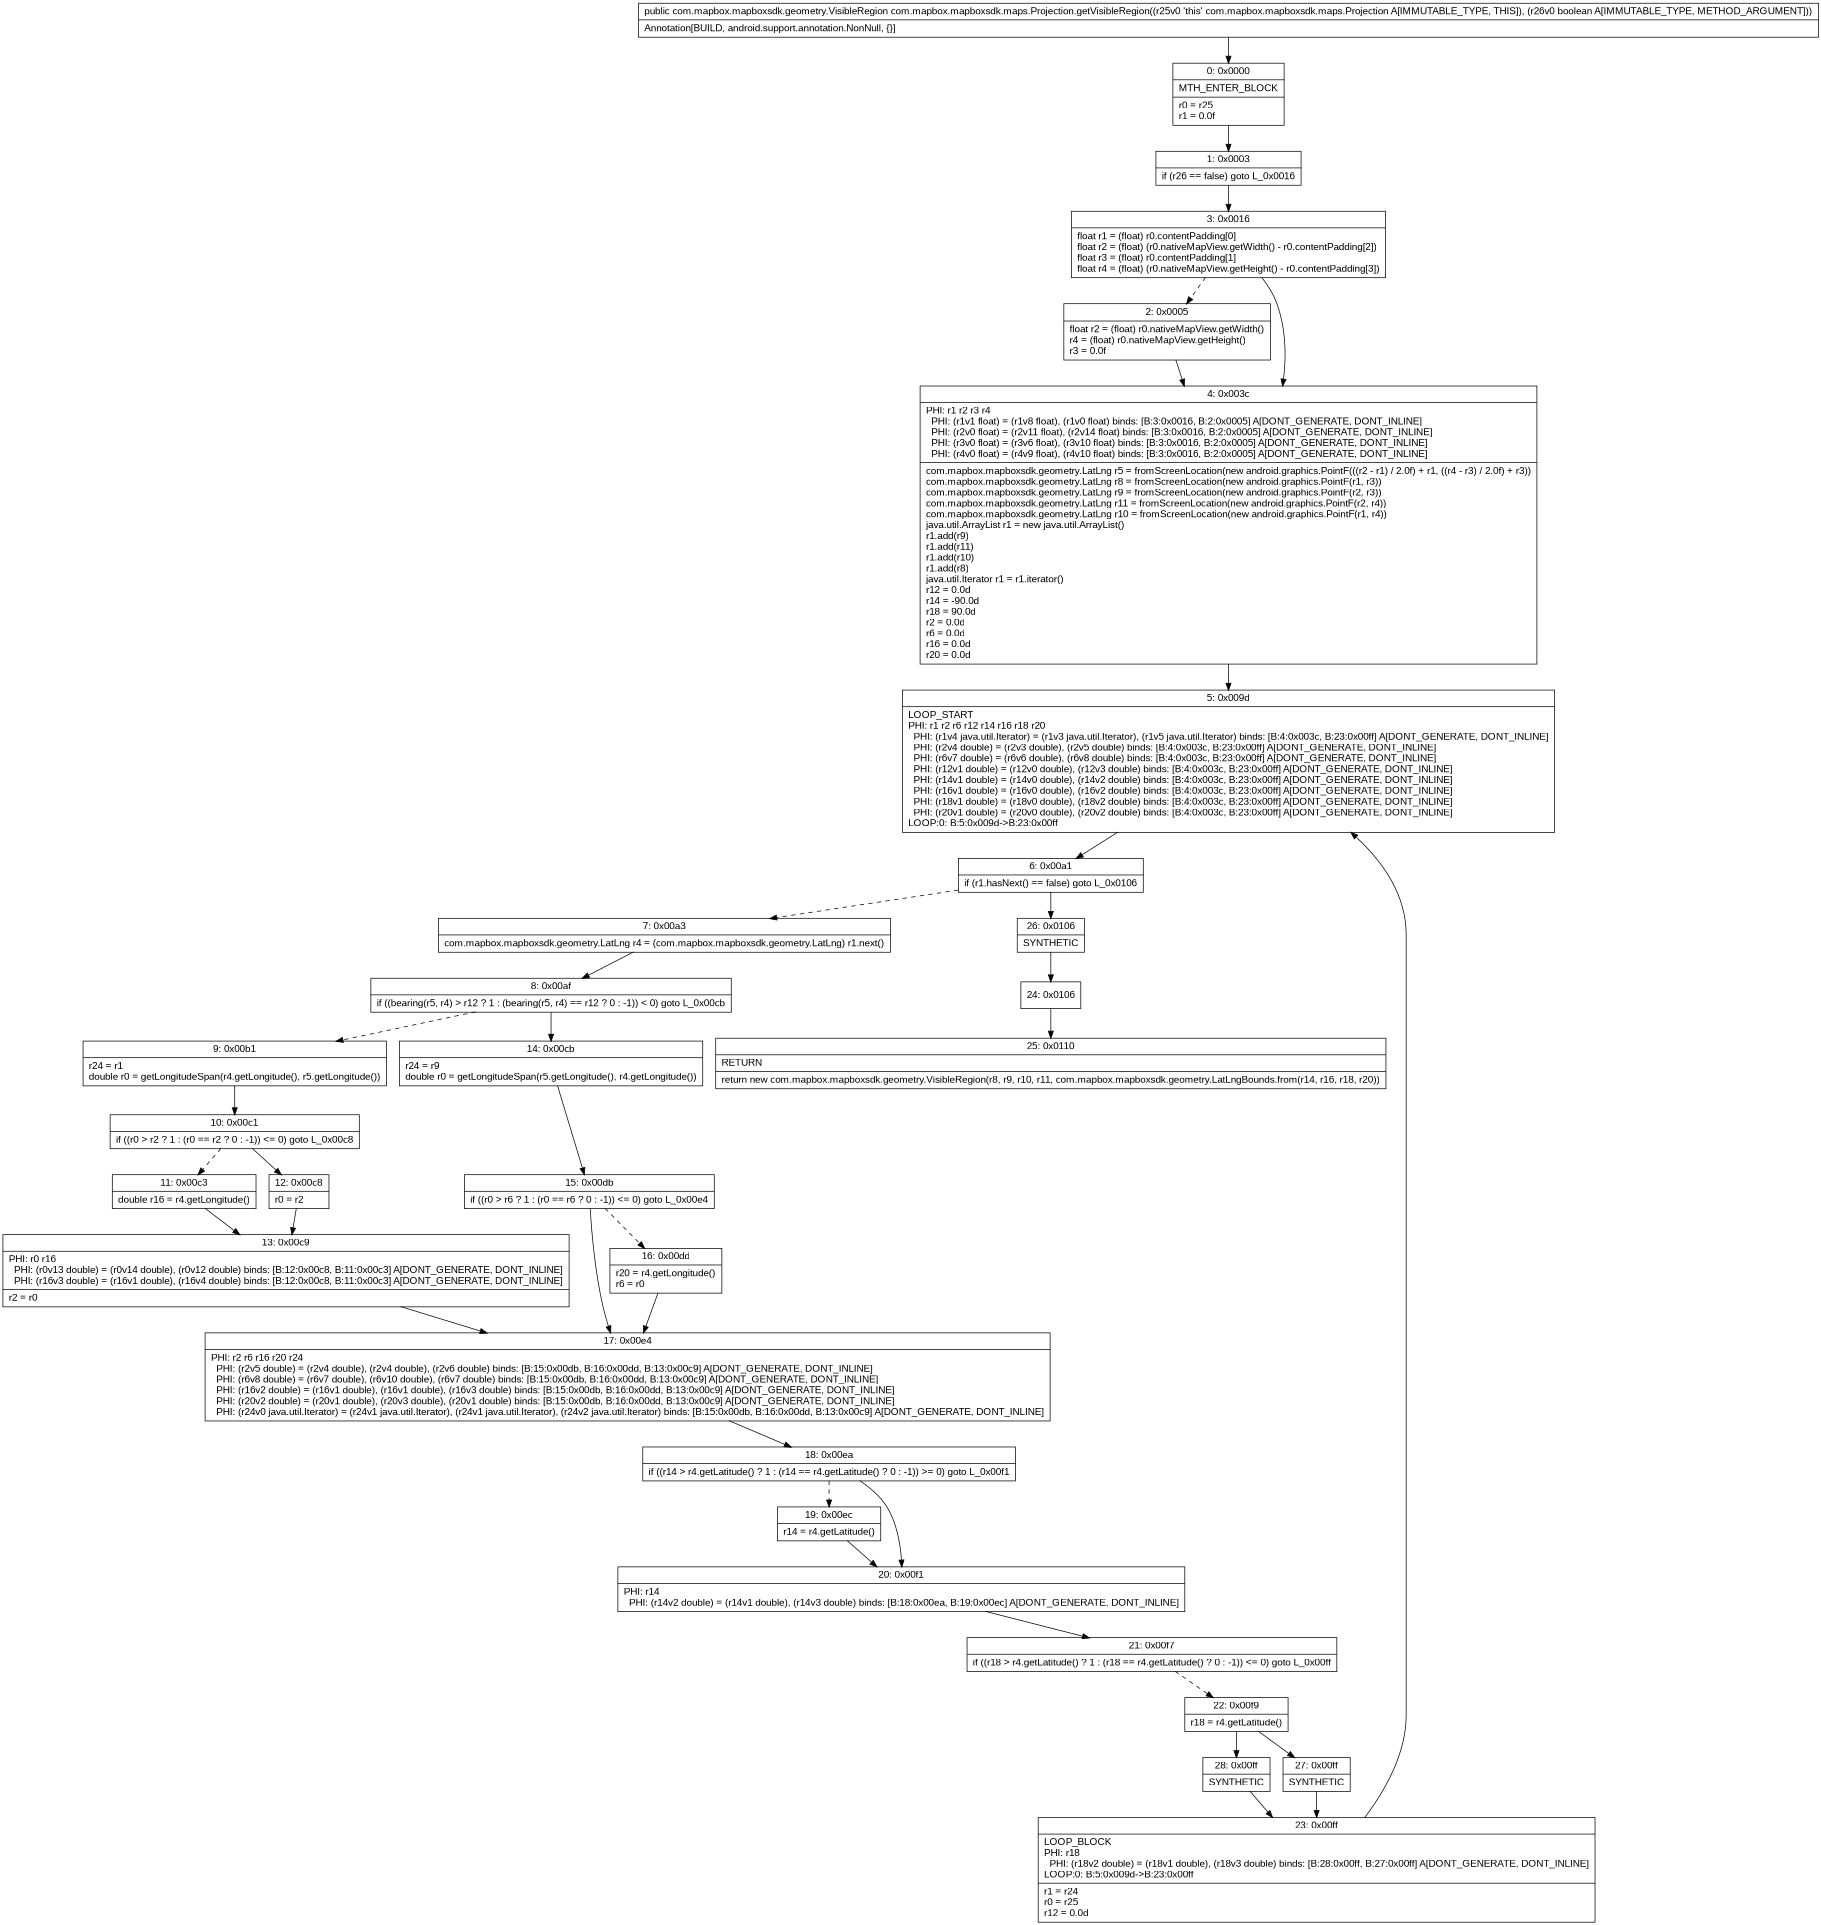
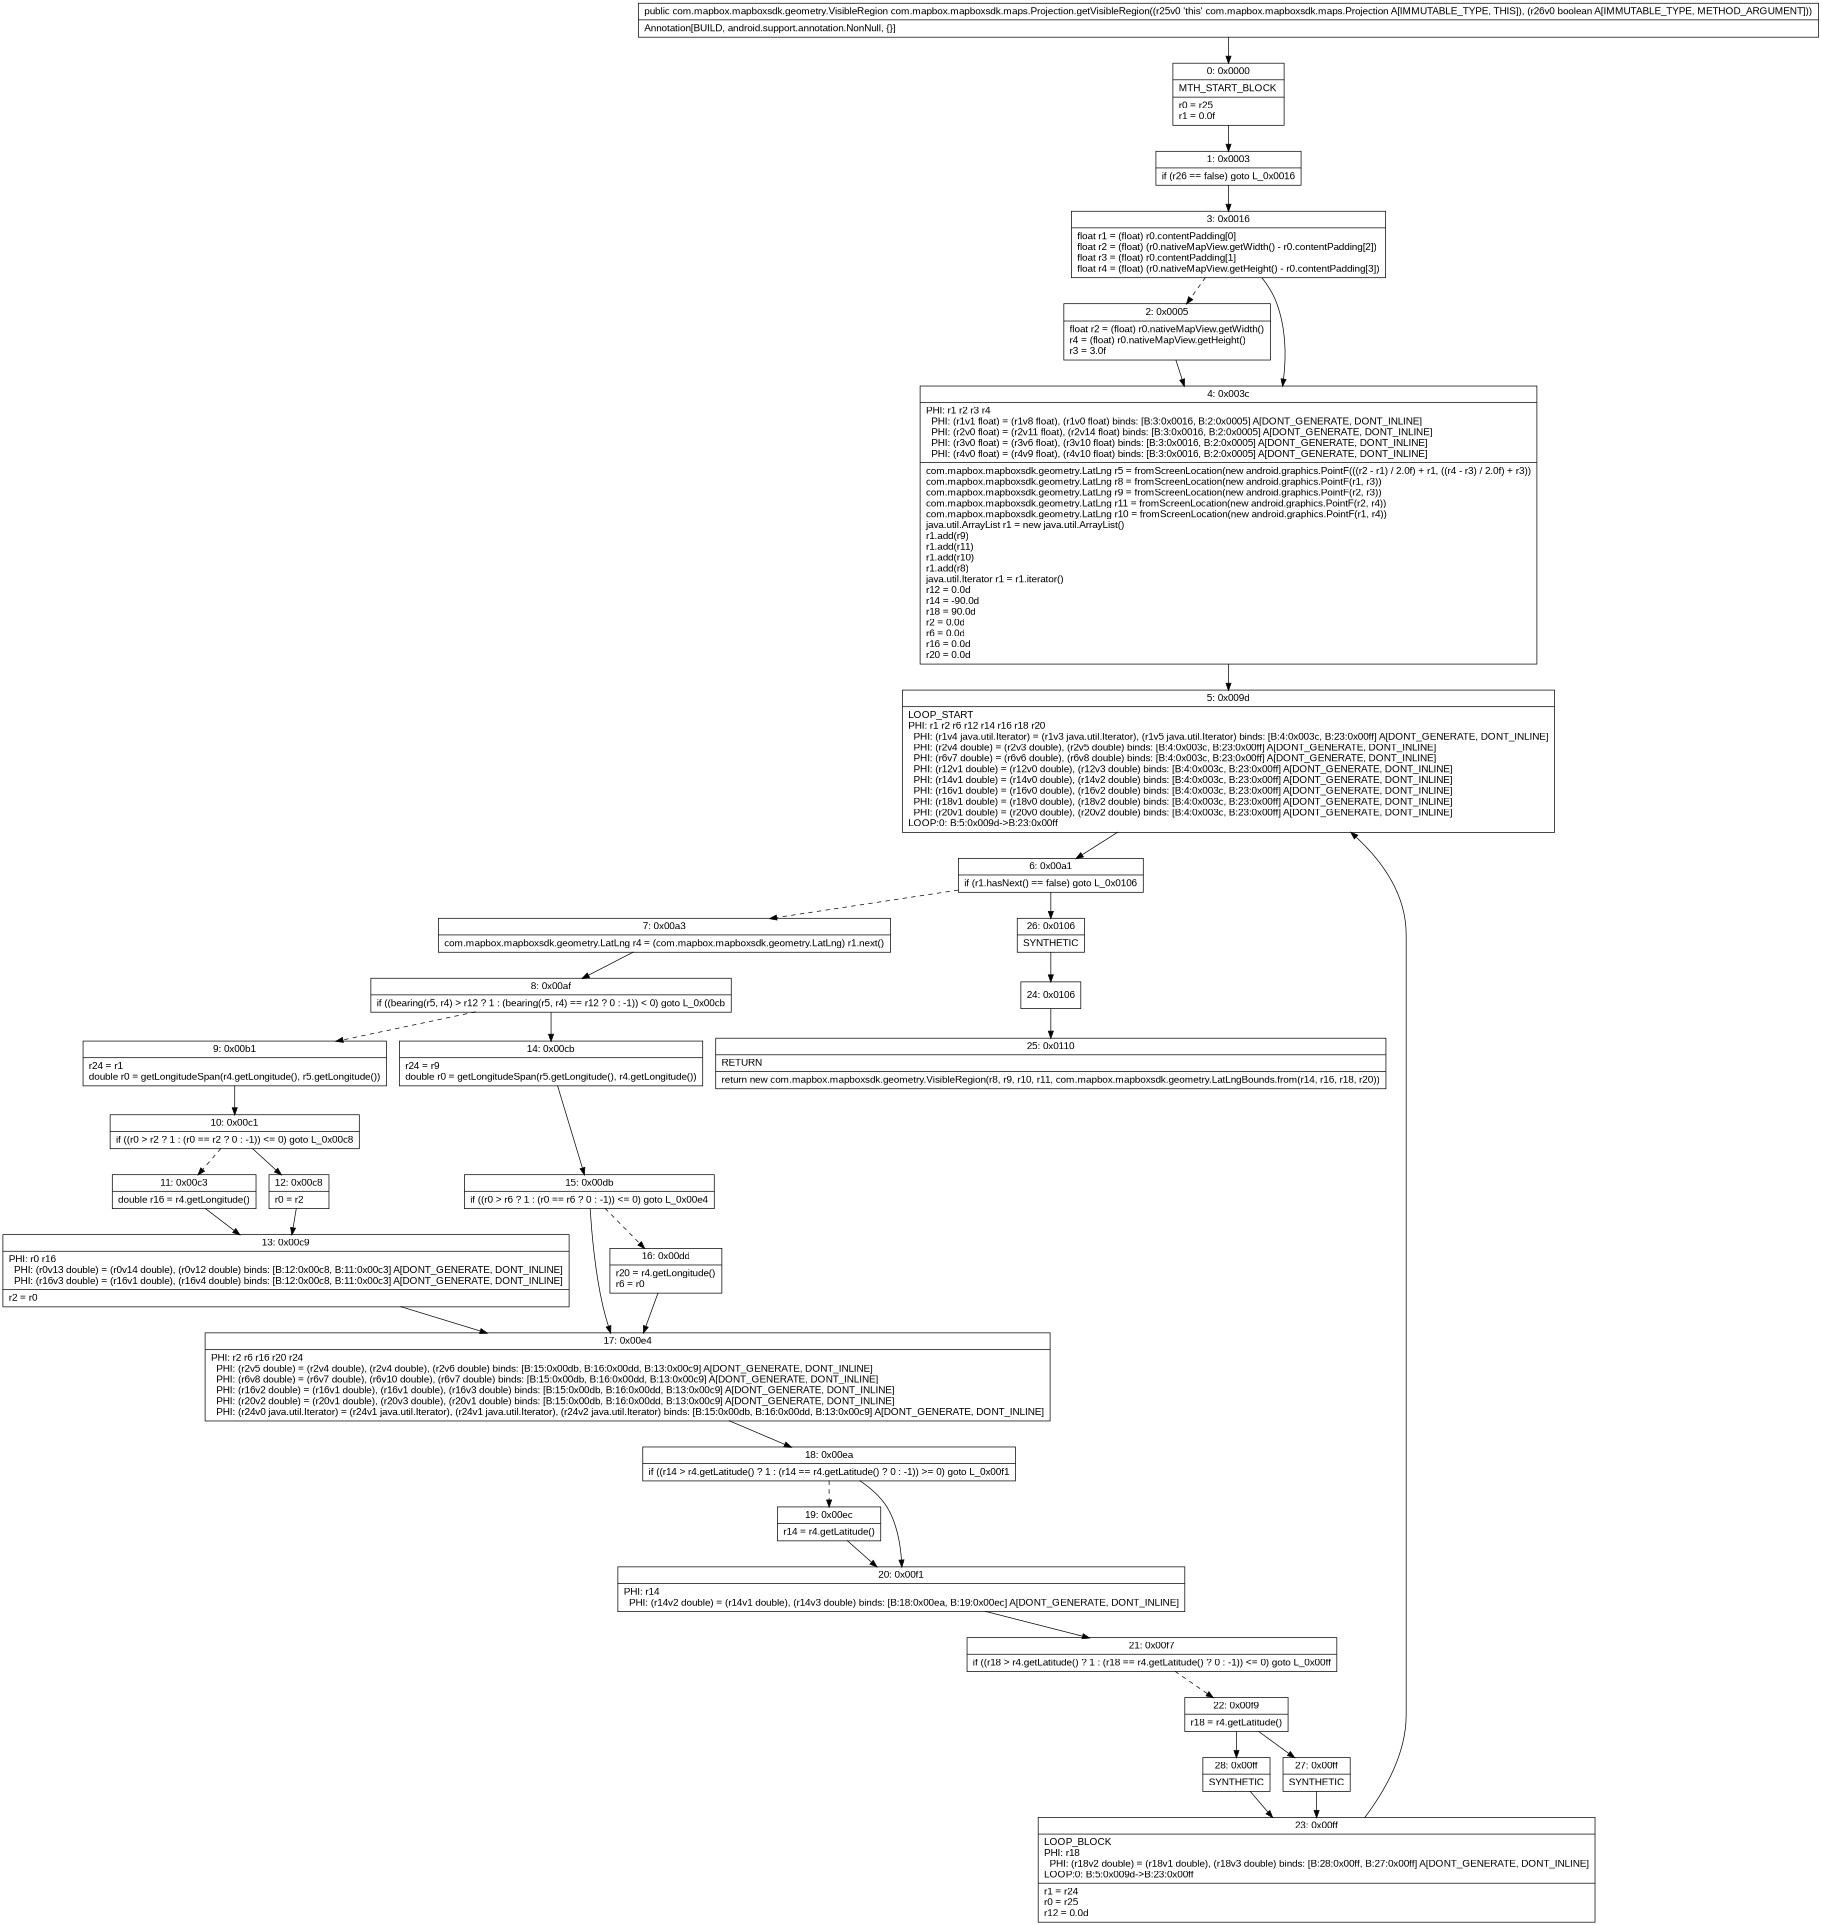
(1228, 88) -> (1228, 88)
(1088, 351) -> (1088, 351)
